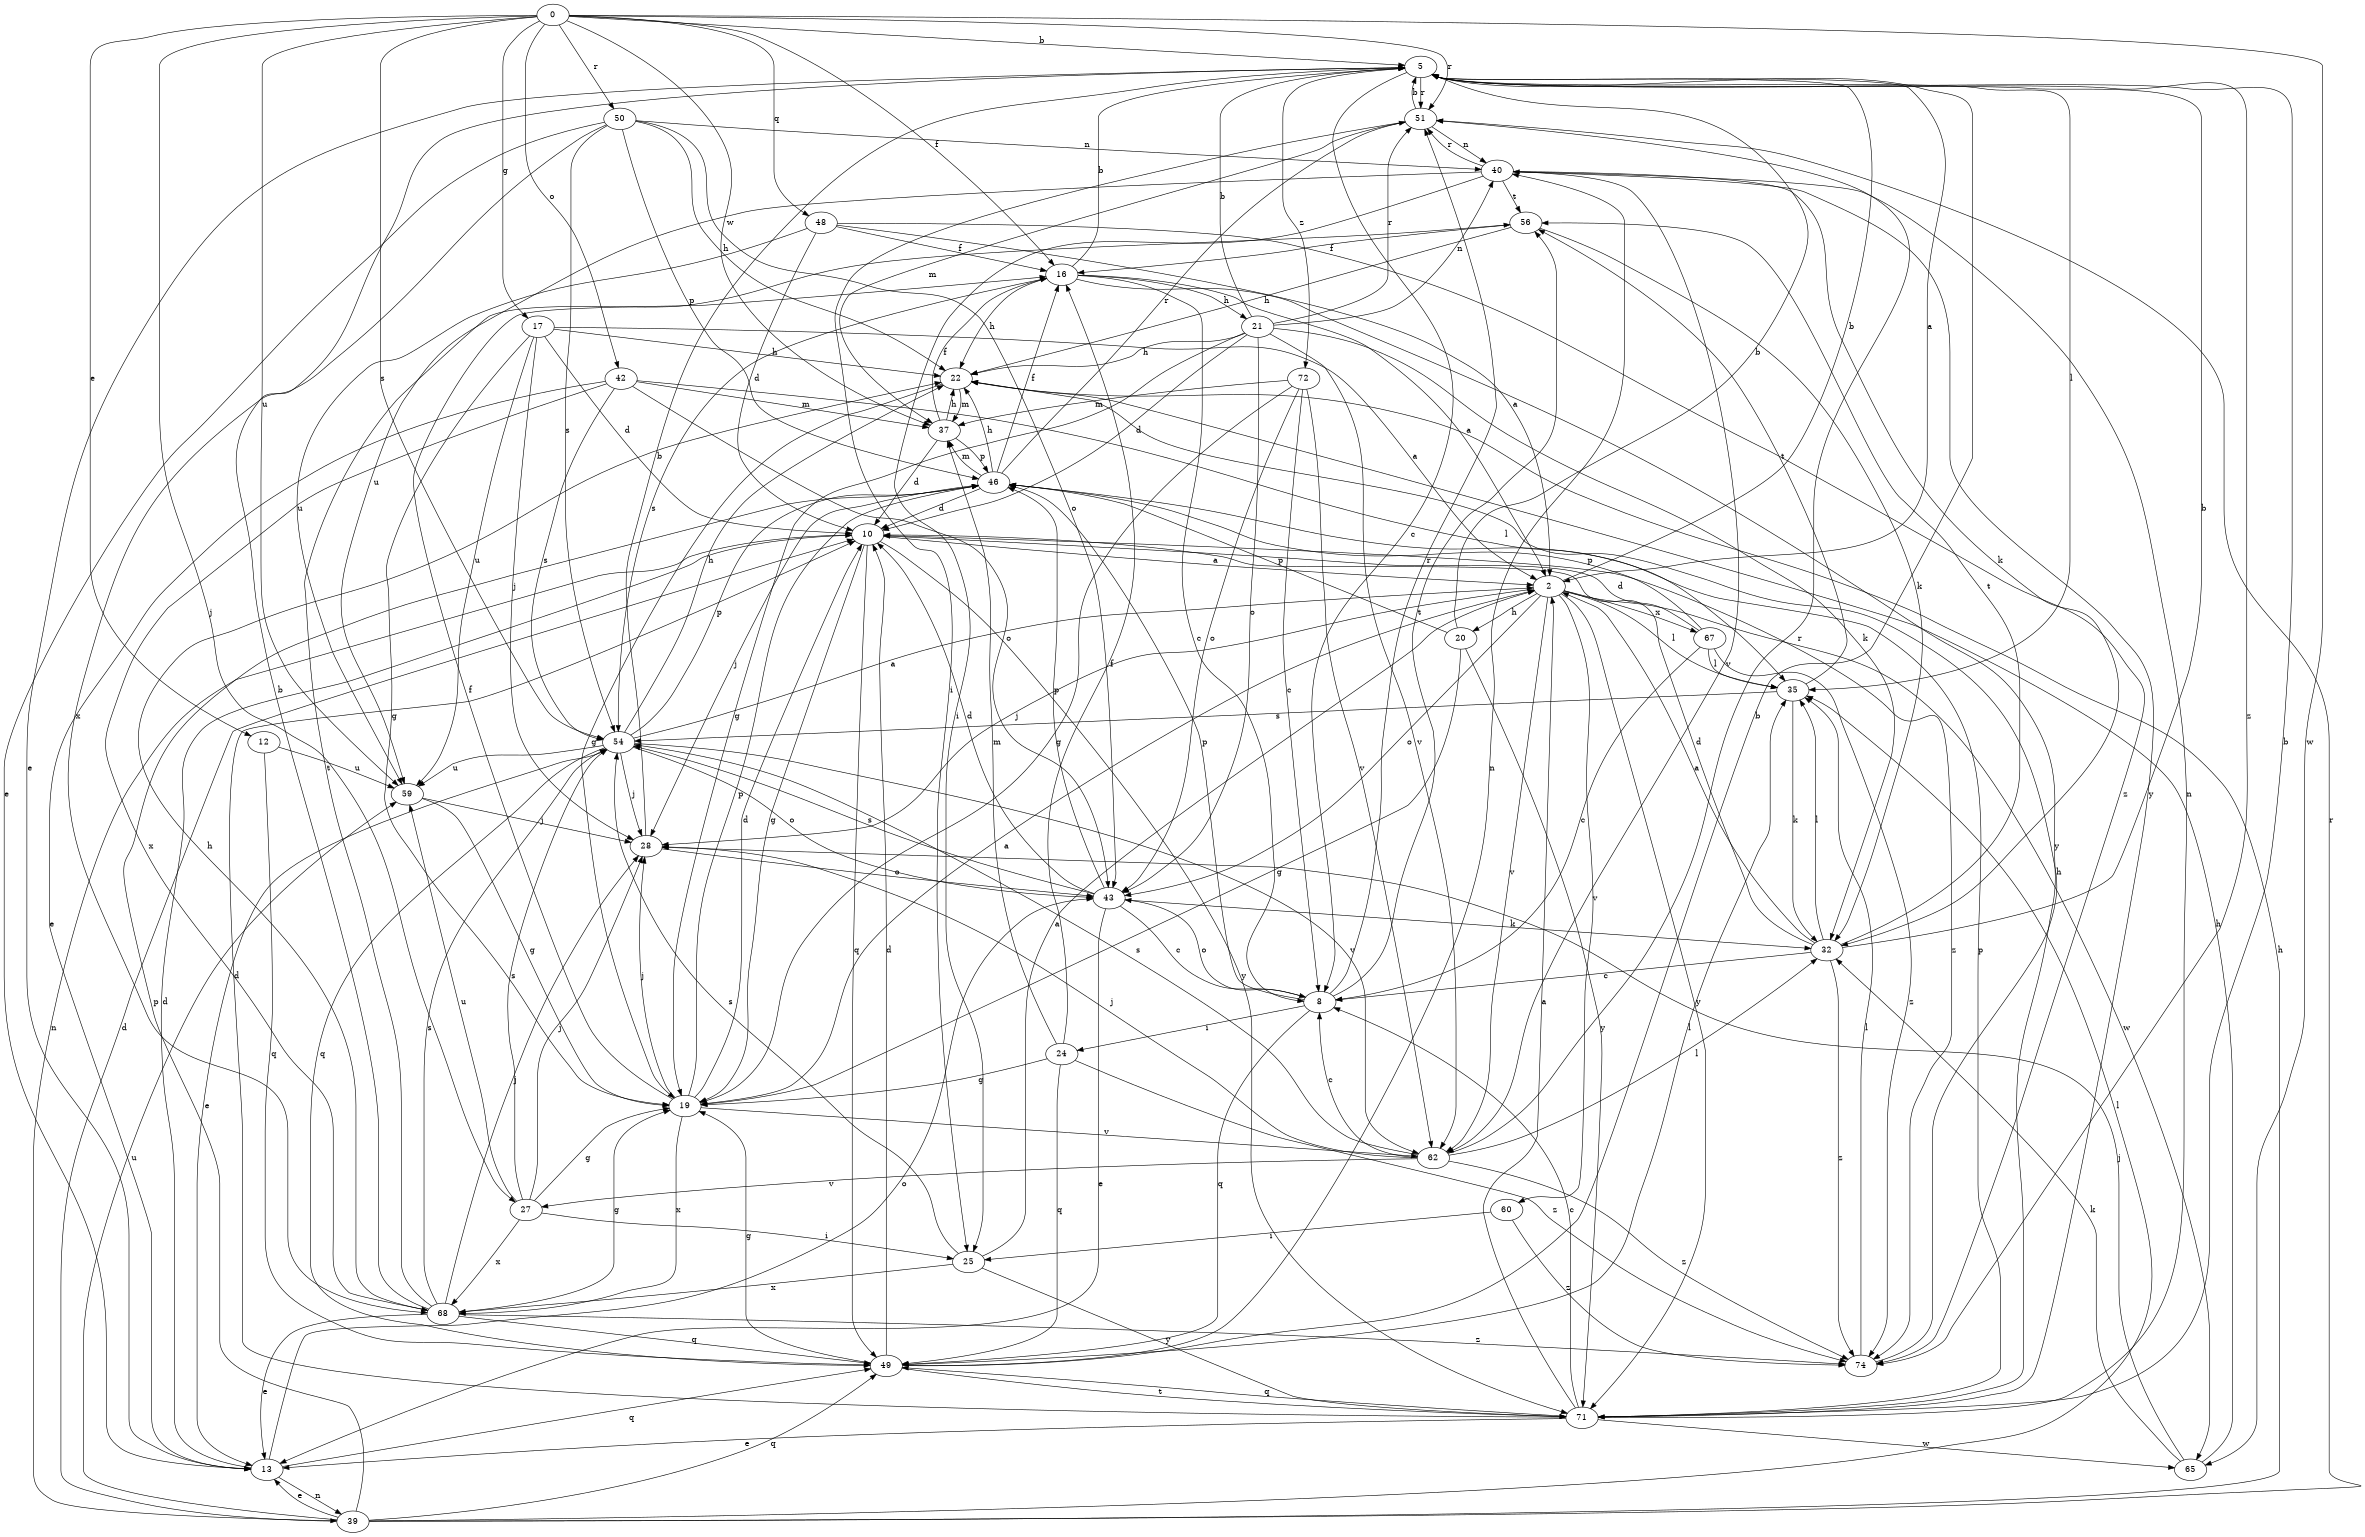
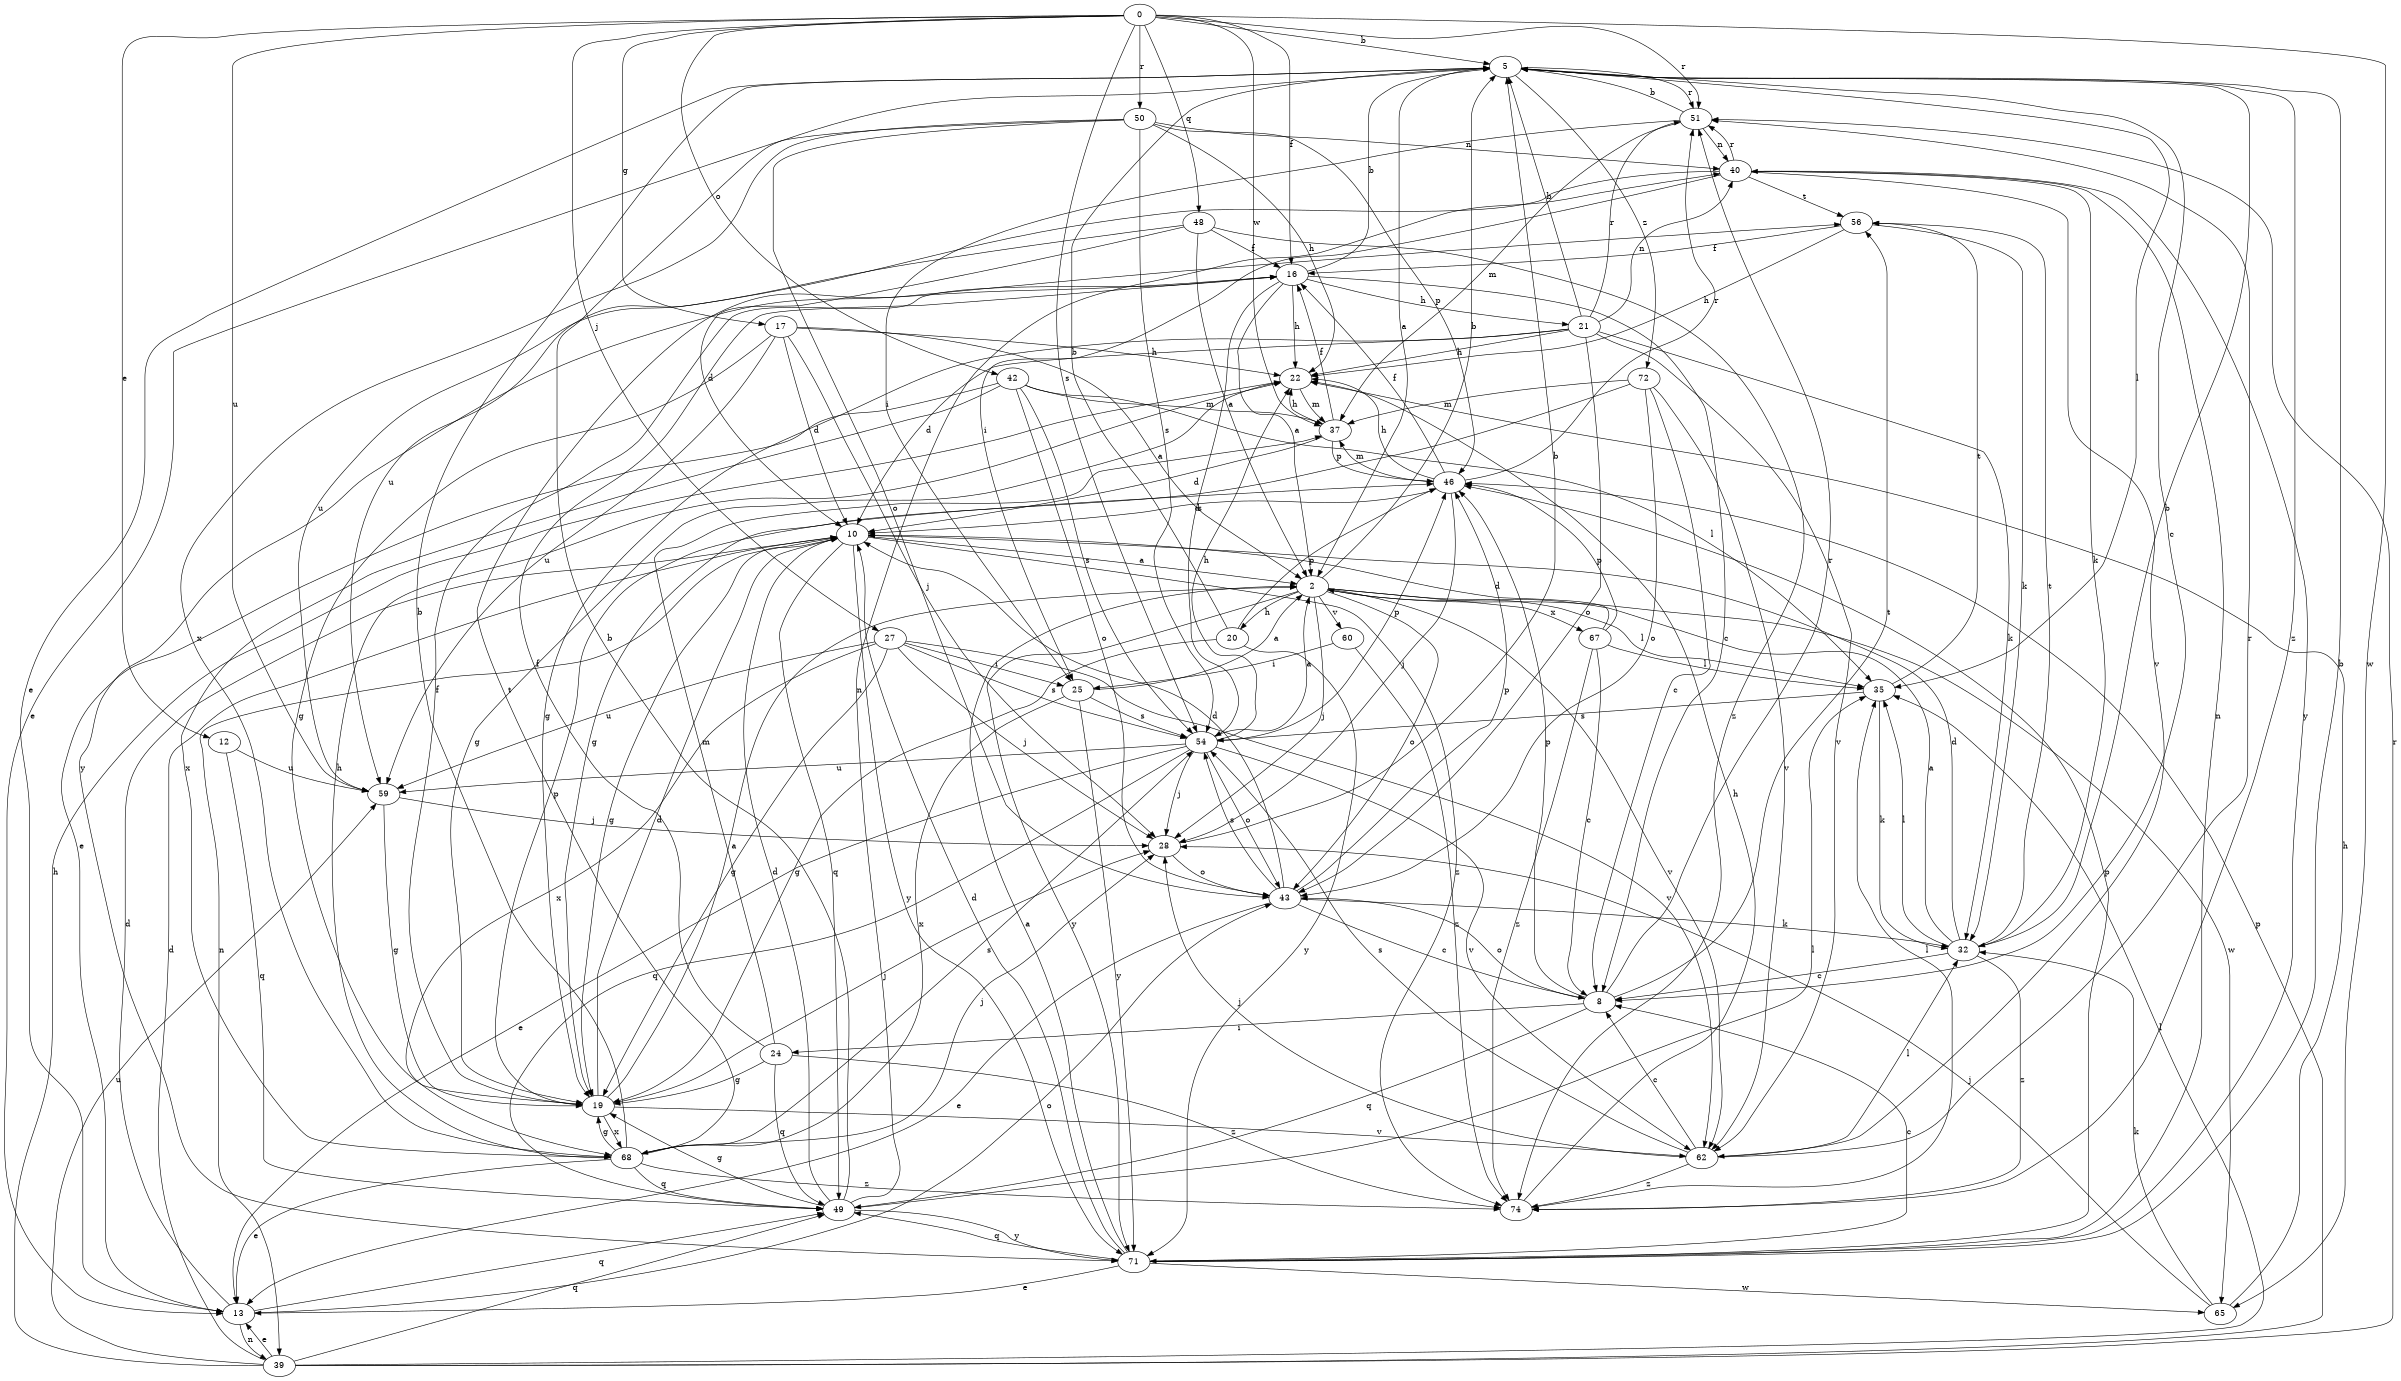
(1004, 1171) -> (1359, 773)
(1161, 1392) -> (1017, 1236)
